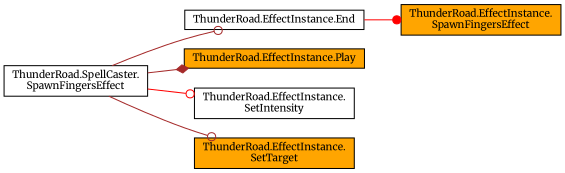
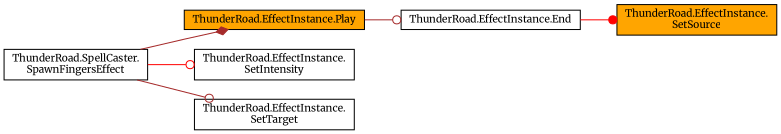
(481, 20) -> (697, 20)
(162, 46) -> (379, 20)
(274, 153) -> (274, 115)
